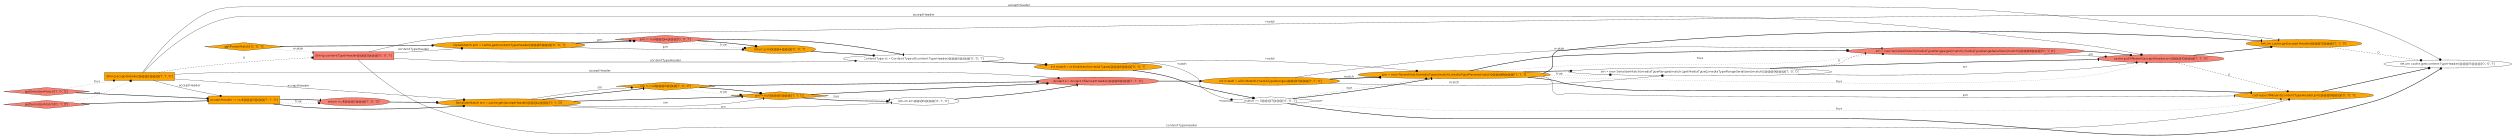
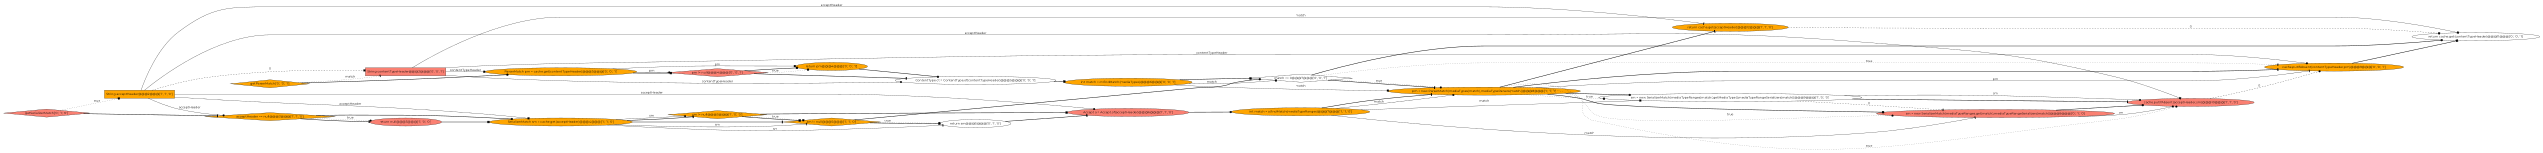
(2232, 51) -> none
(929, 89) -> (1057, 101)
(47, 92) -> none
(244, 100) -> (270, 117)
